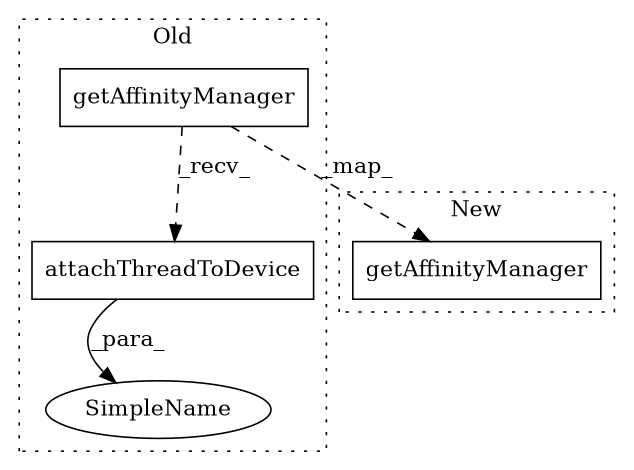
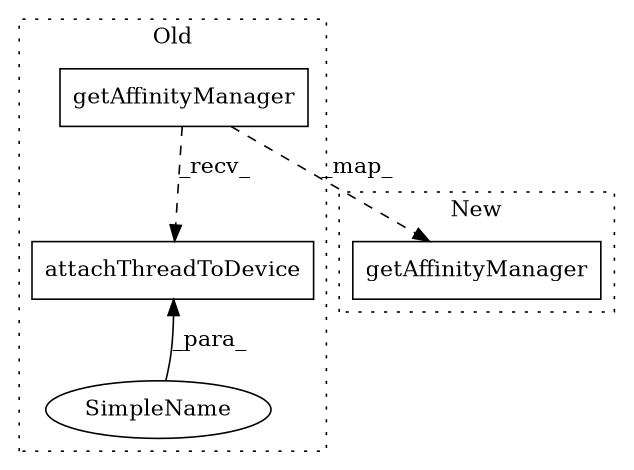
(89, 332) -> (172, 349)
